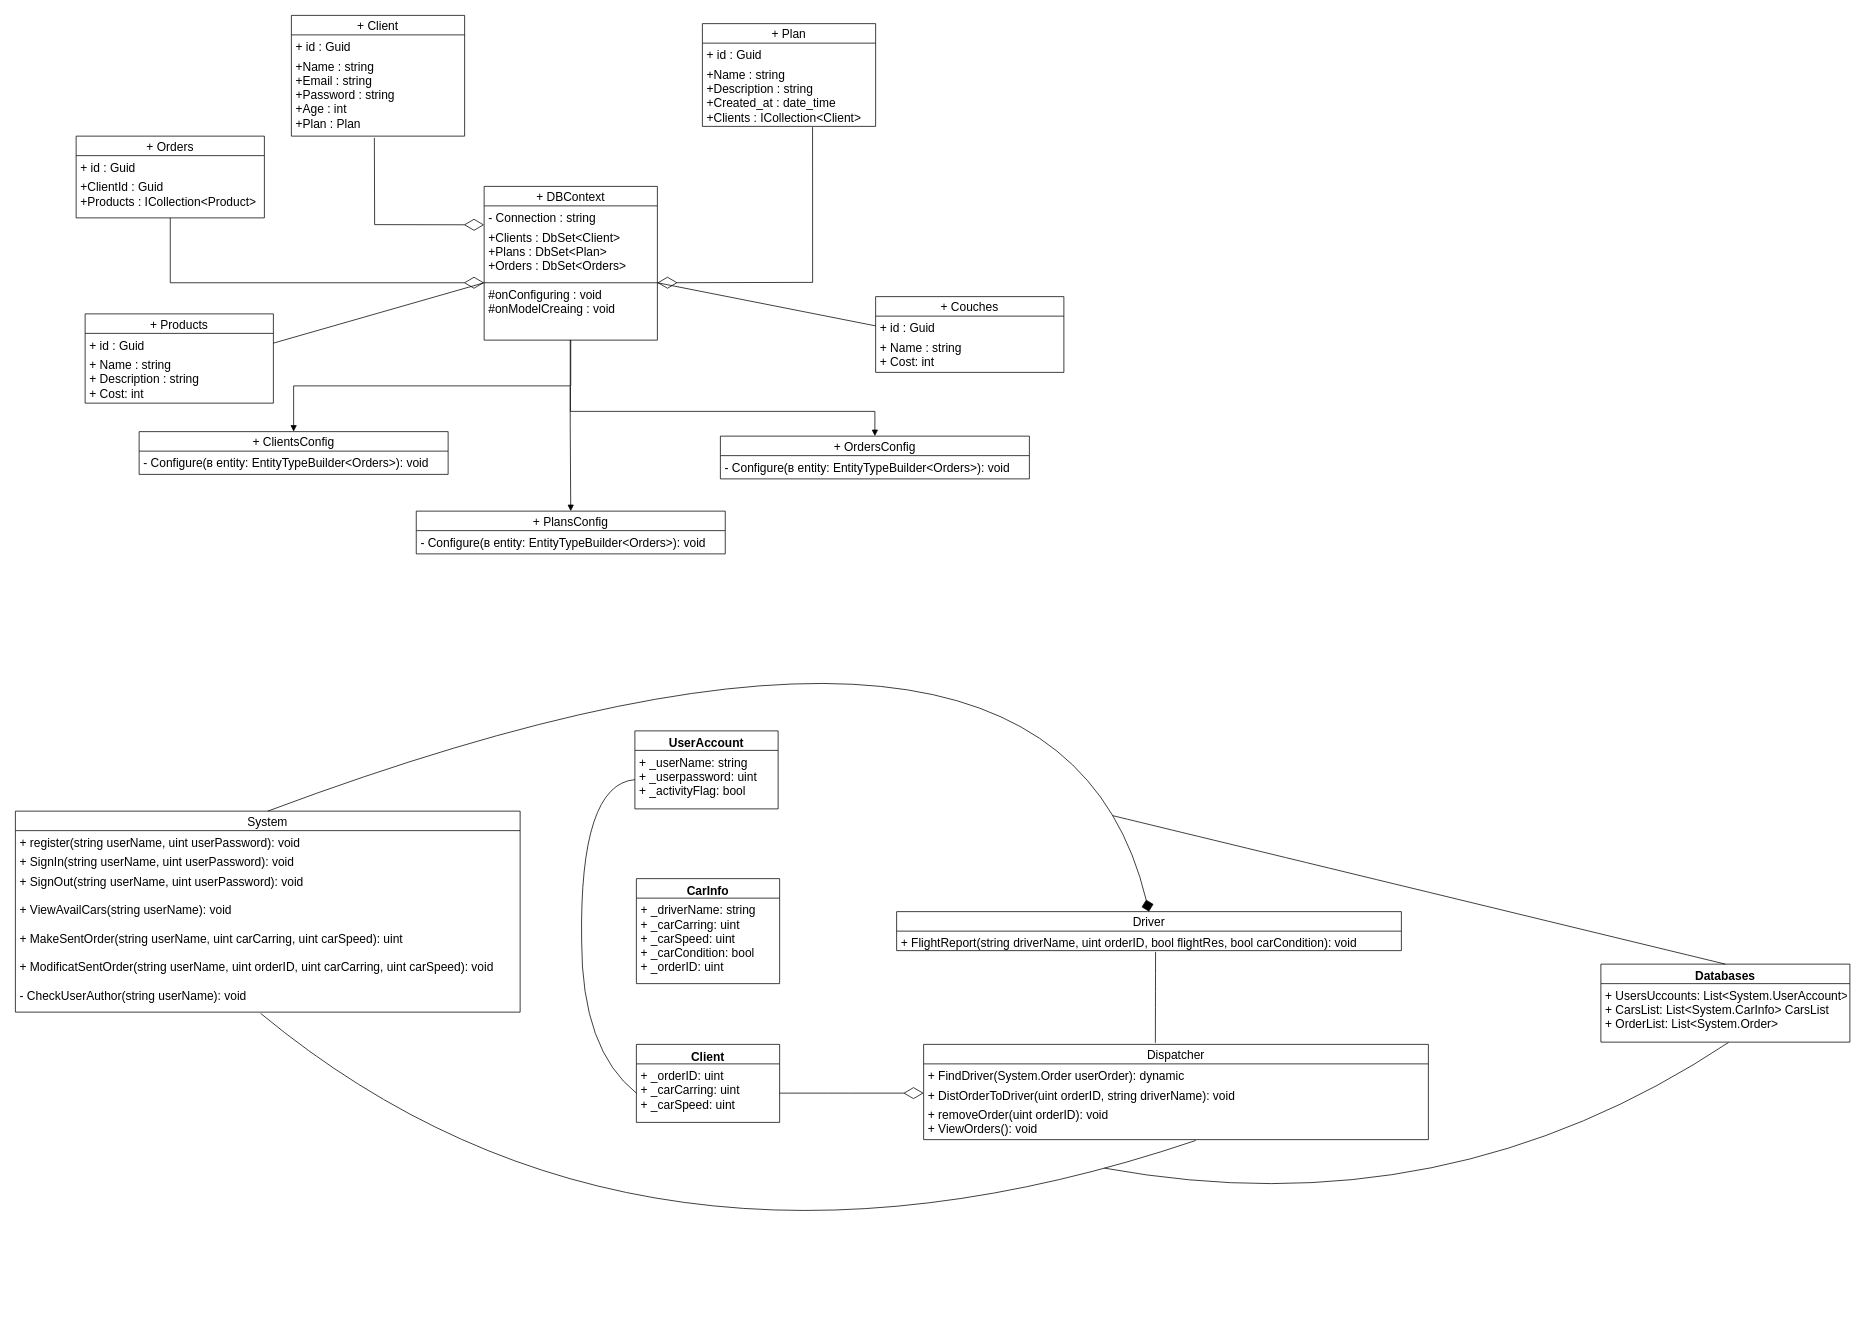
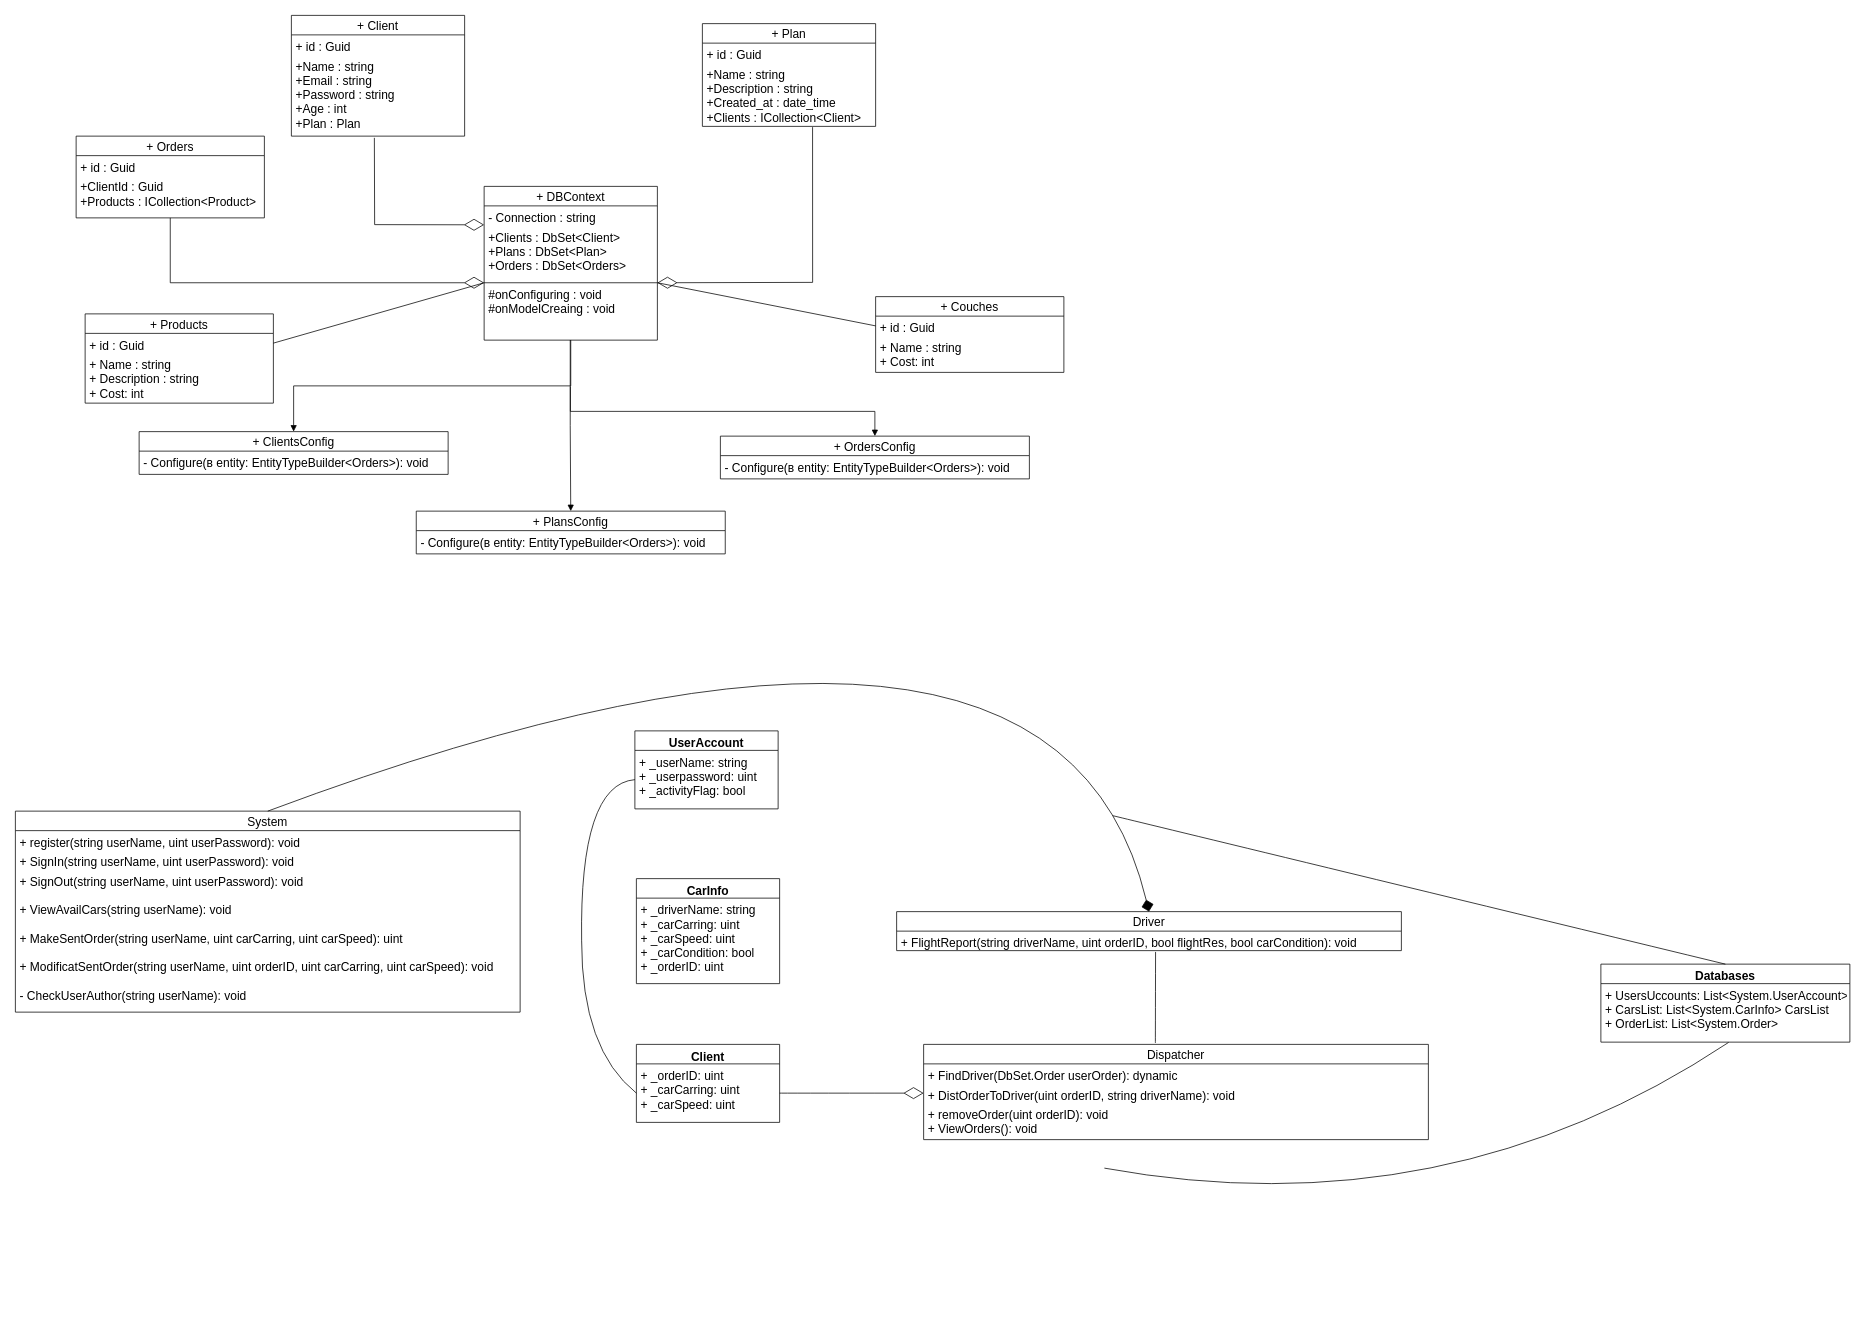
(1066, 1076) -> (1063, 1076)
(709, 1204) -> none
